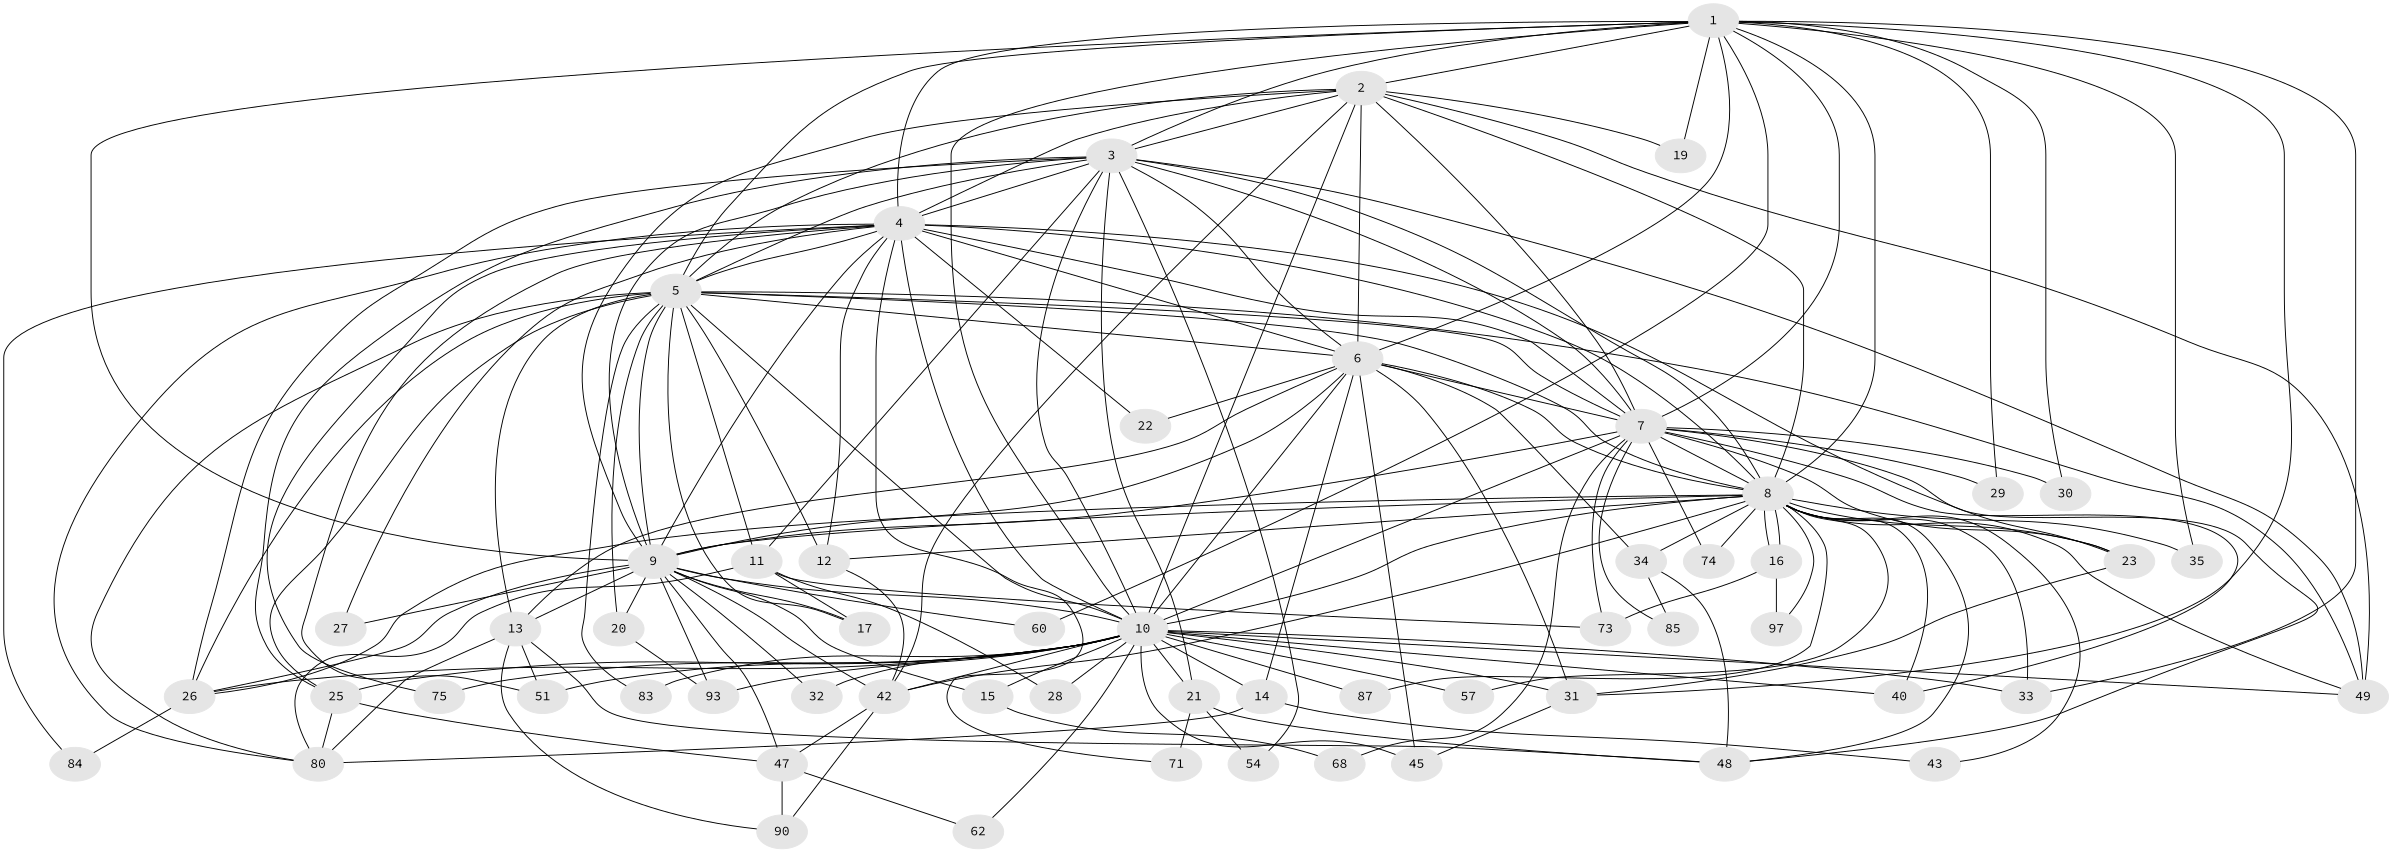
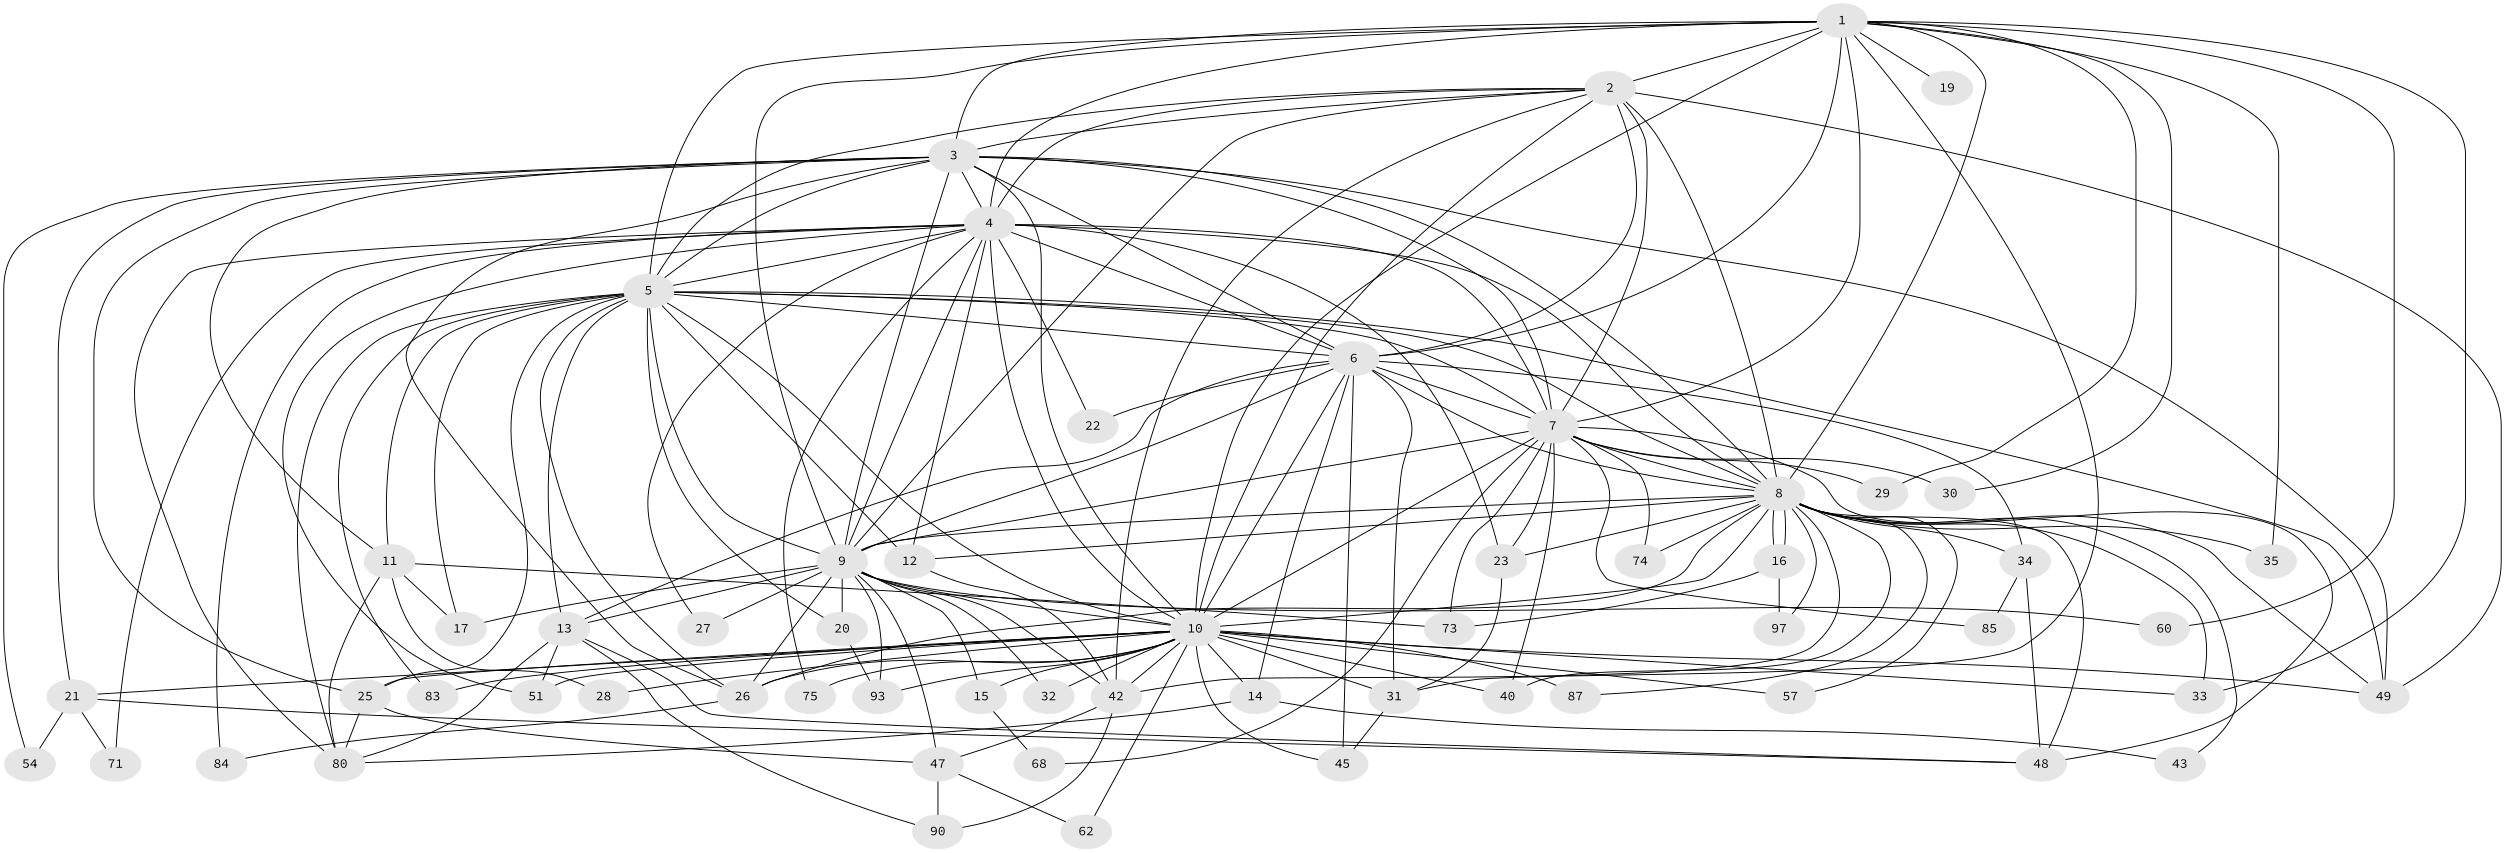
(1525, 112) -> none
